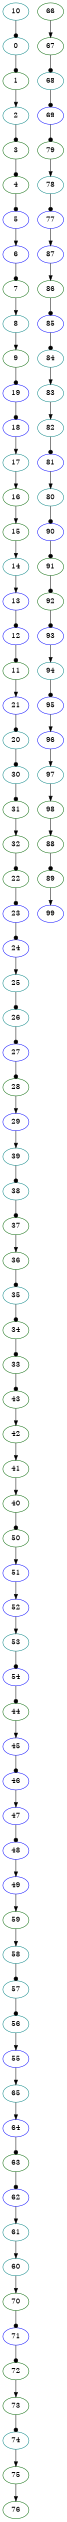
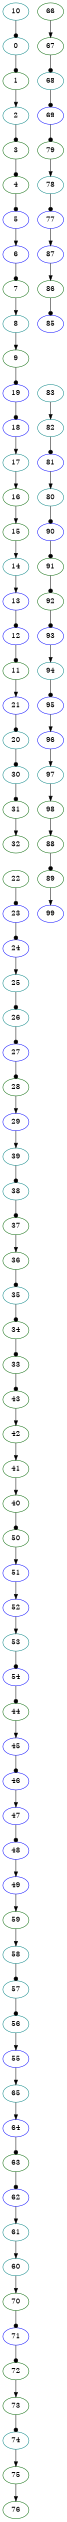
(51, 359) -> none
(16, 860) -> none
